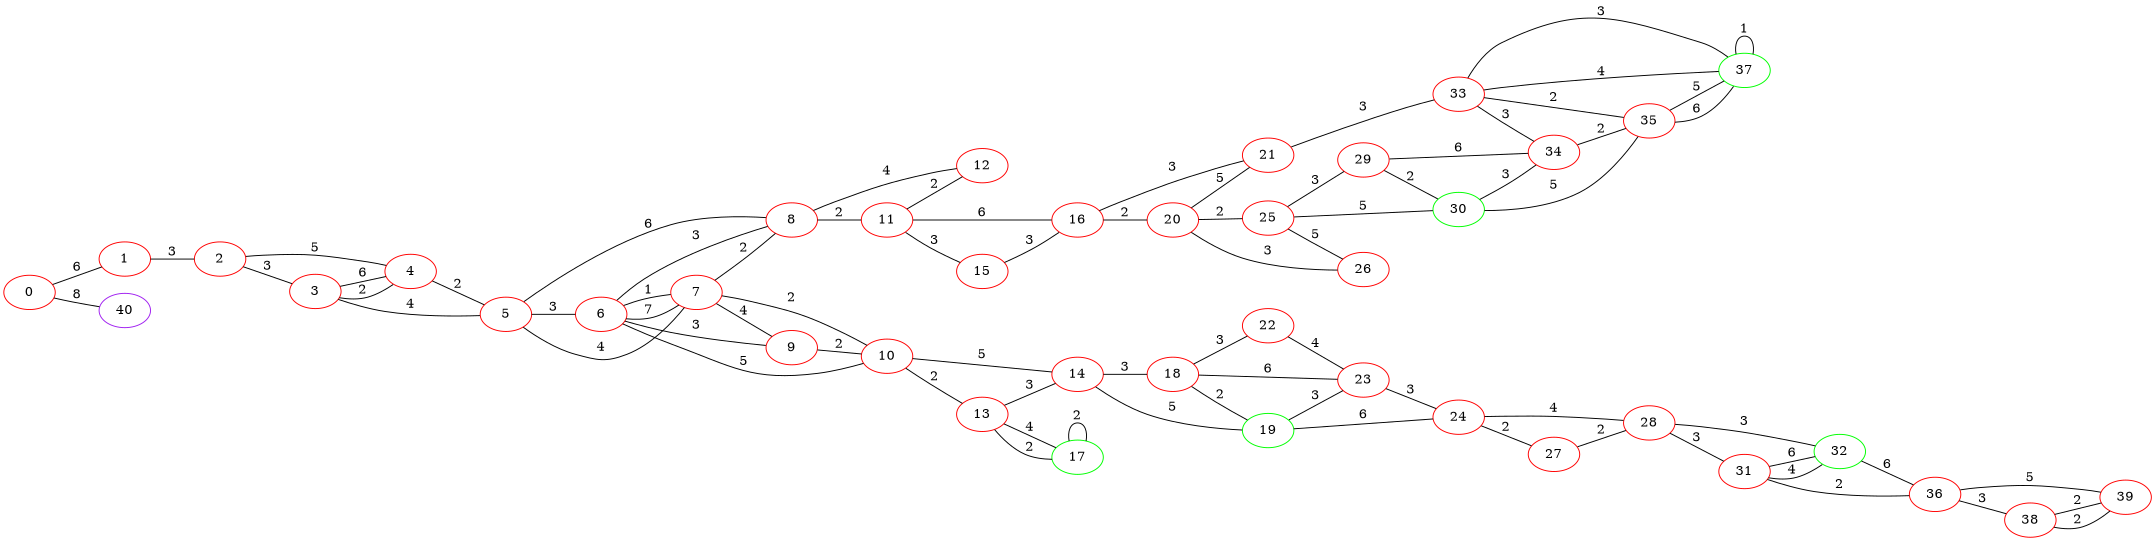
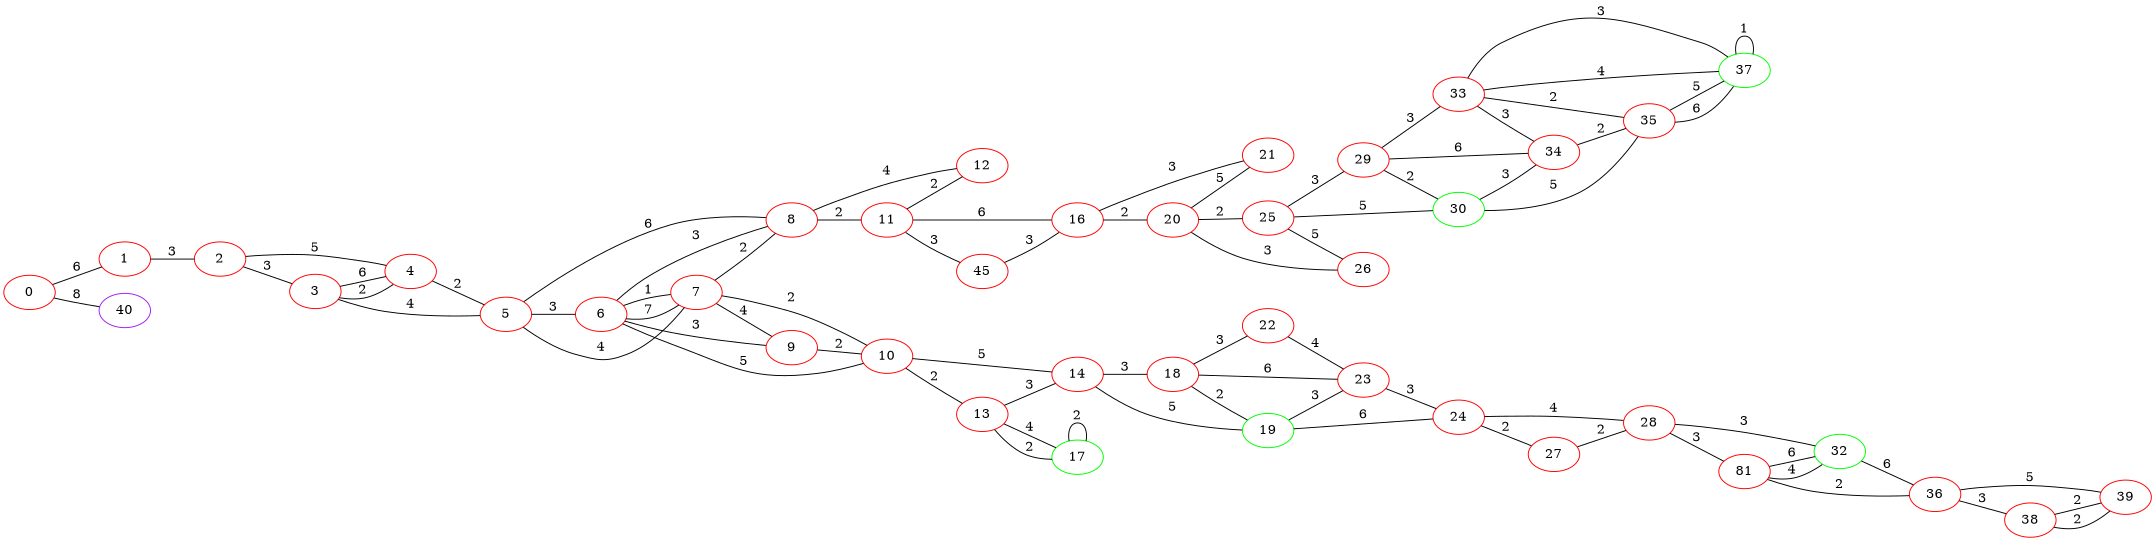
(1362, 122) -> (1411, 127)
(982, 271) -> (982, 271)
(1745, 472) -> (1745, 472)
